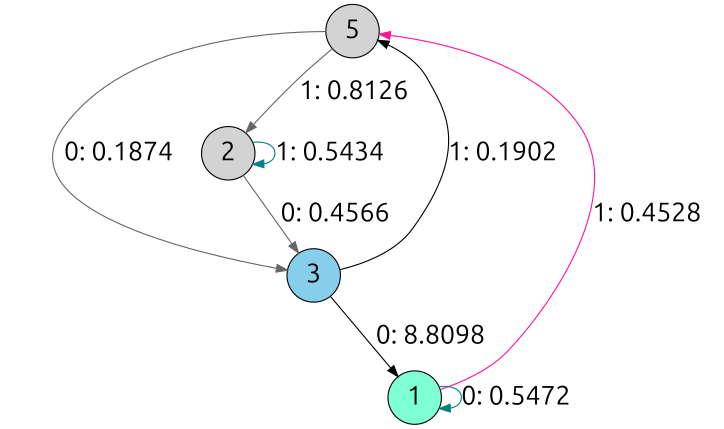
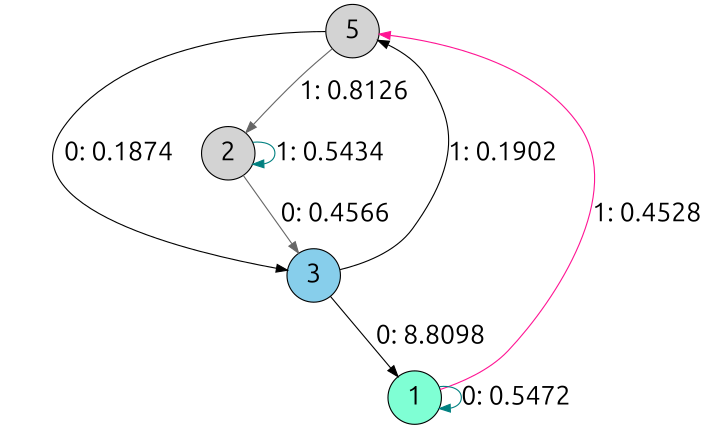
(63, 130) -> (63, 130)
